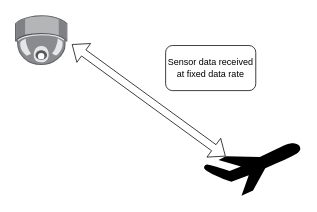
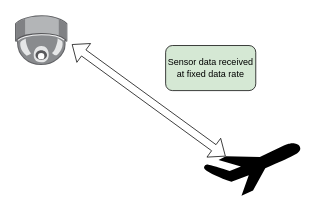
(210, 68) -> (210, 68)
